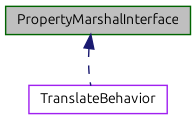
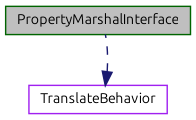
(89, 67) -> (107, 53)
